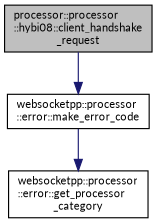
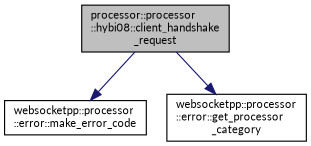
(78, 144) -> (192, 69)
